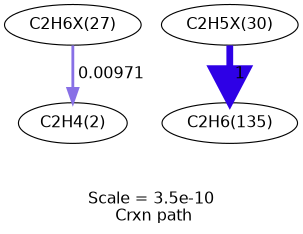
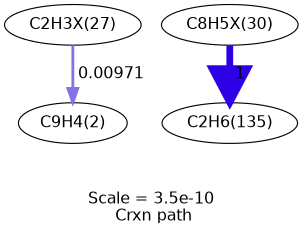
(73, 25) -> (73, 25)
(230, 25) -> (230, 25)
(73, 123) -> (73, 123)
